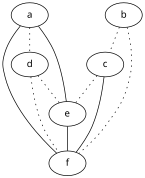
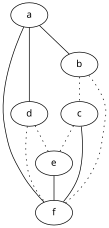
(30, 40) -> (29, 64)
(58, 62) -> (54, 40)
